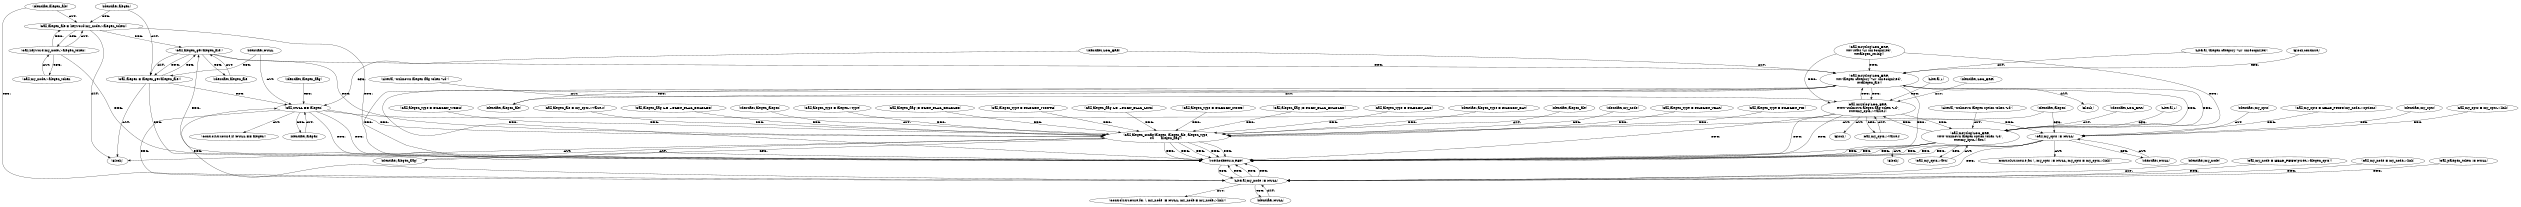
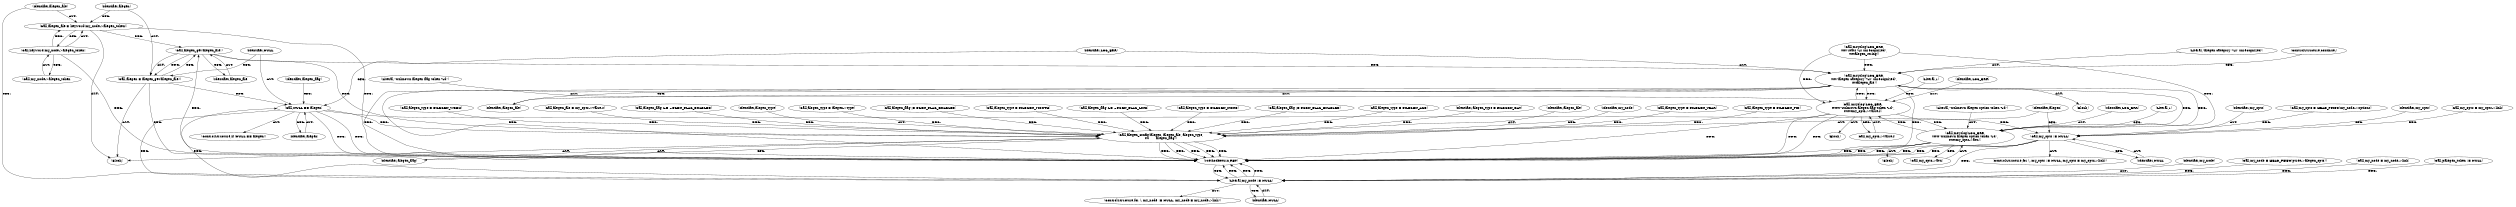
(2307, 51) -> (2314, 51)
(760, 108) -> (757, 108)
